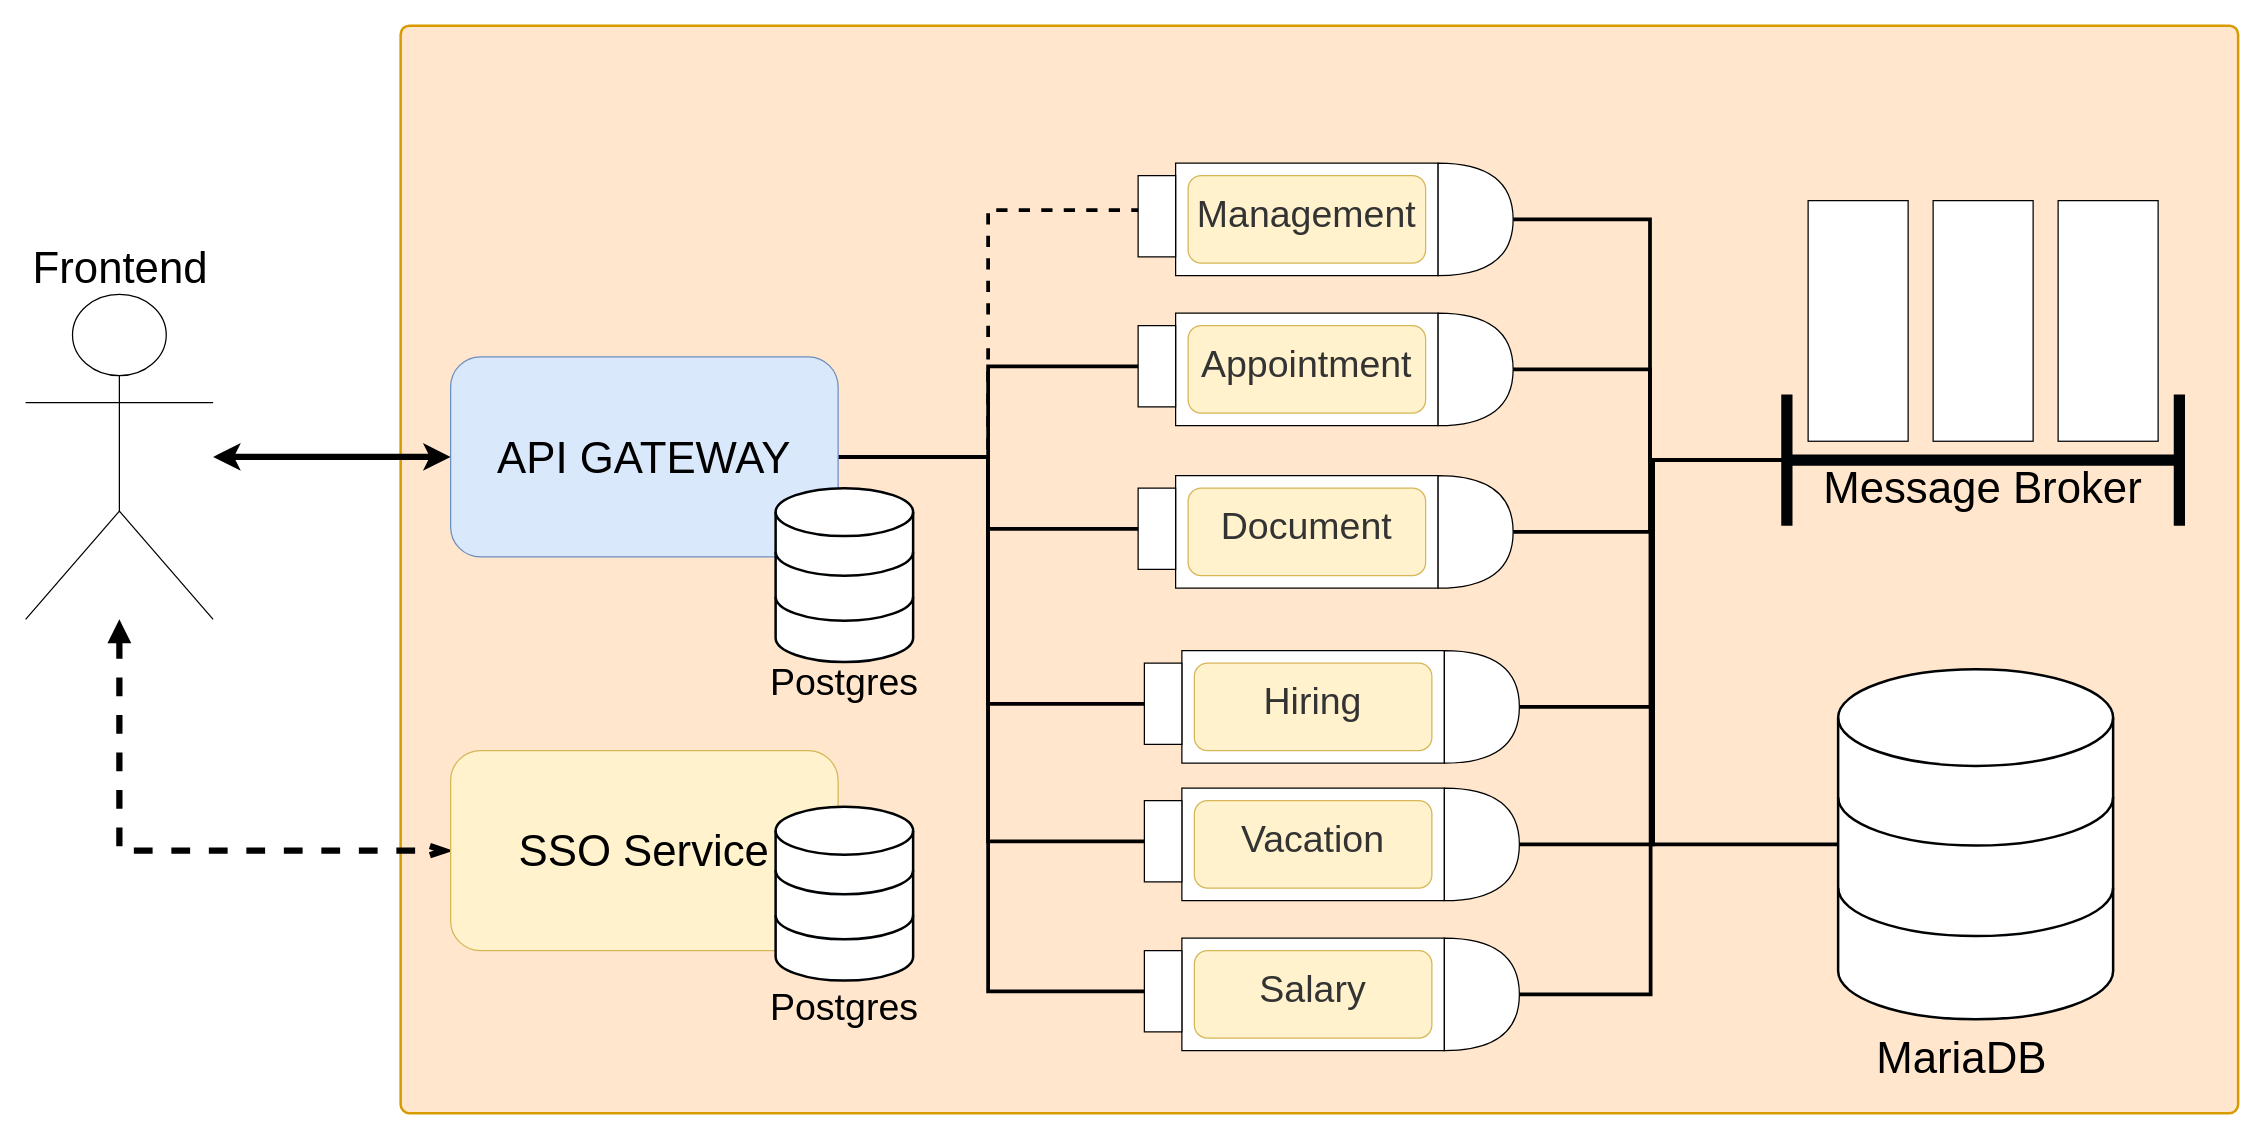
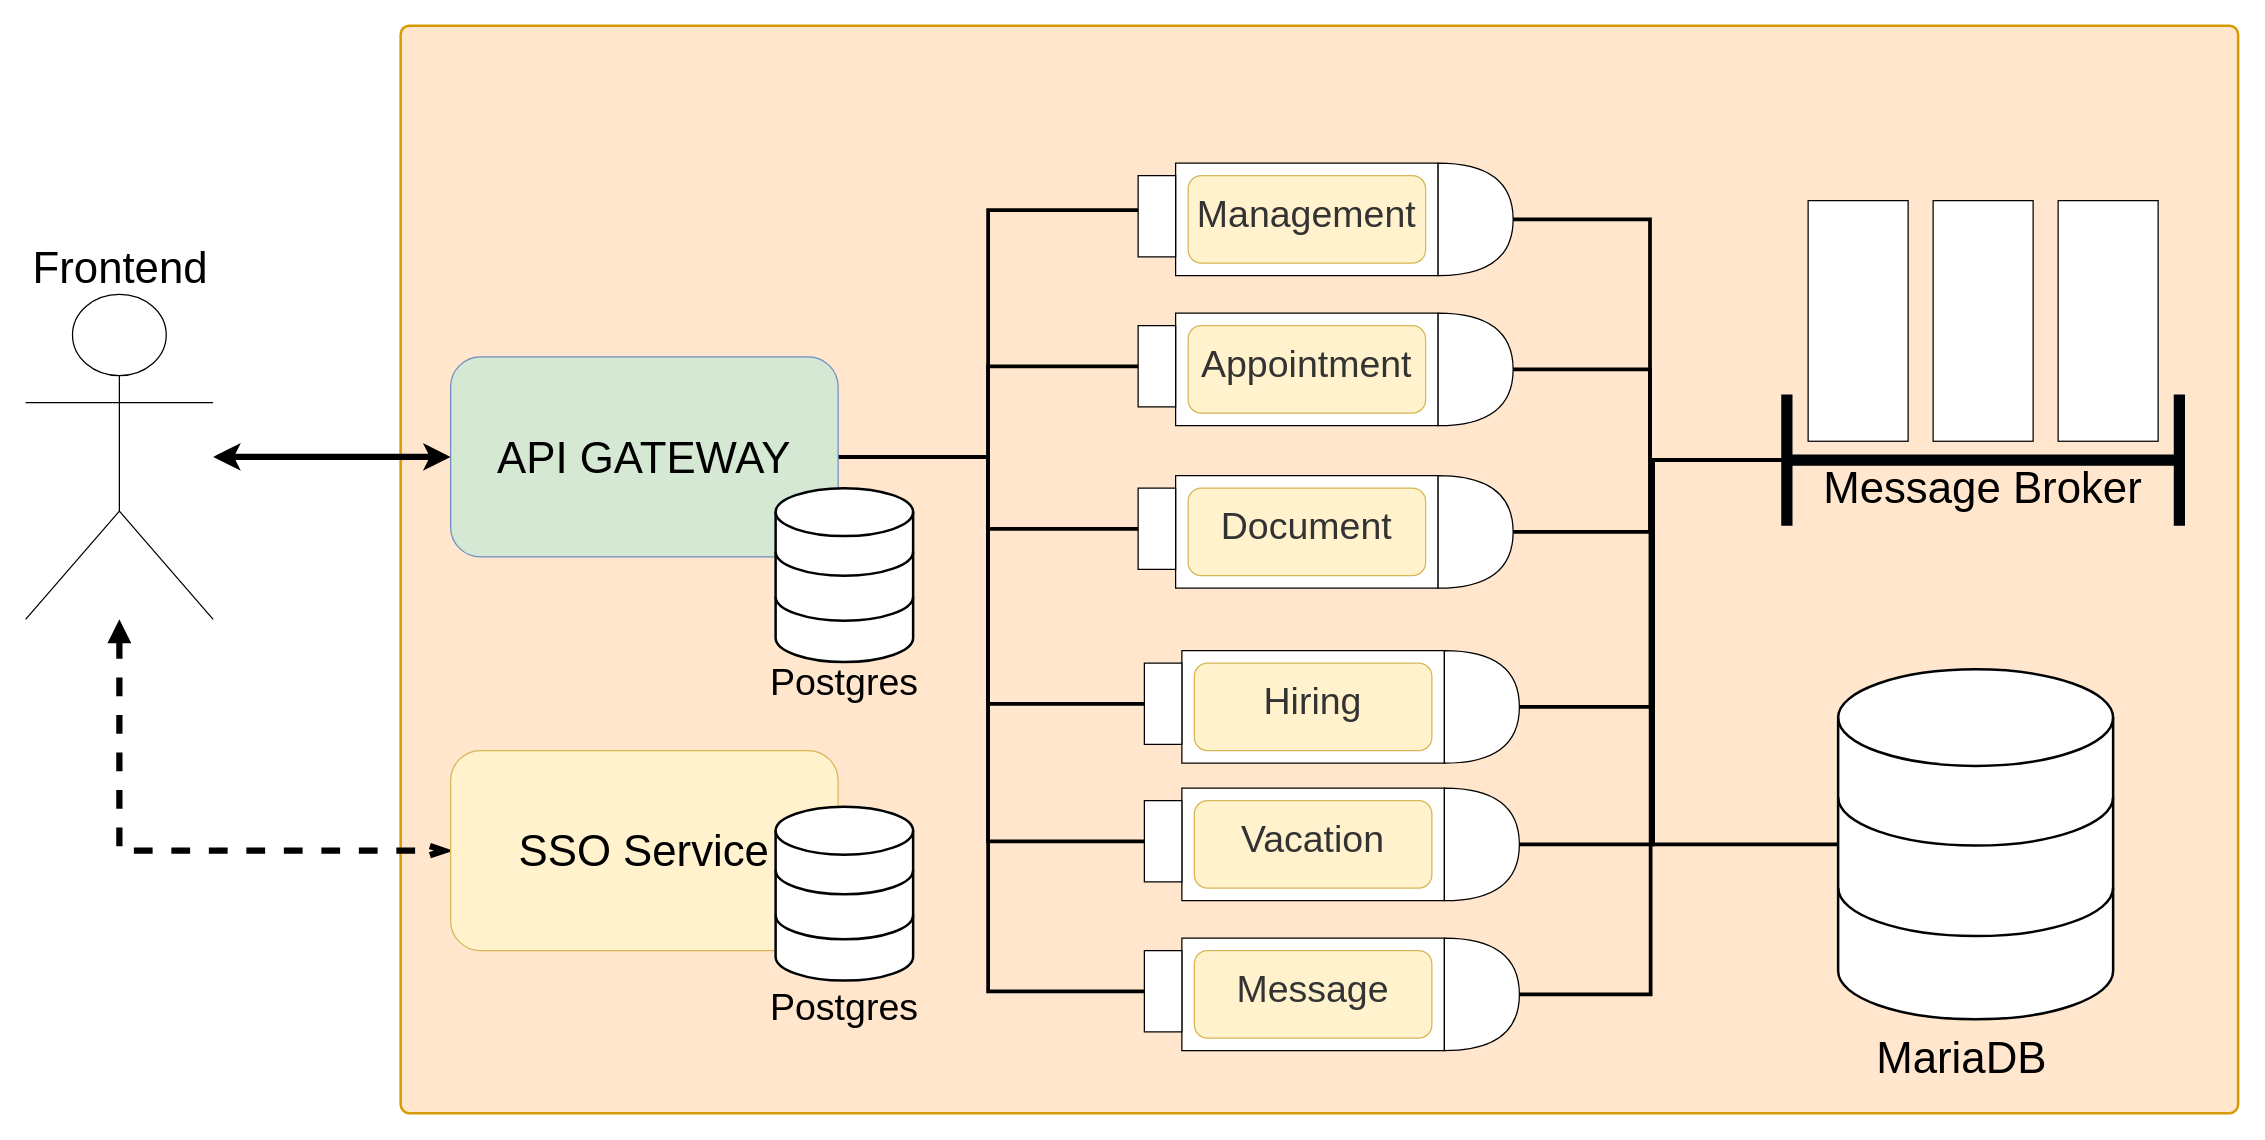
(988, 342) -> (988, 342)
(644, 457) -> (644, 457)
(1313, 989) -> (1313, 989)
